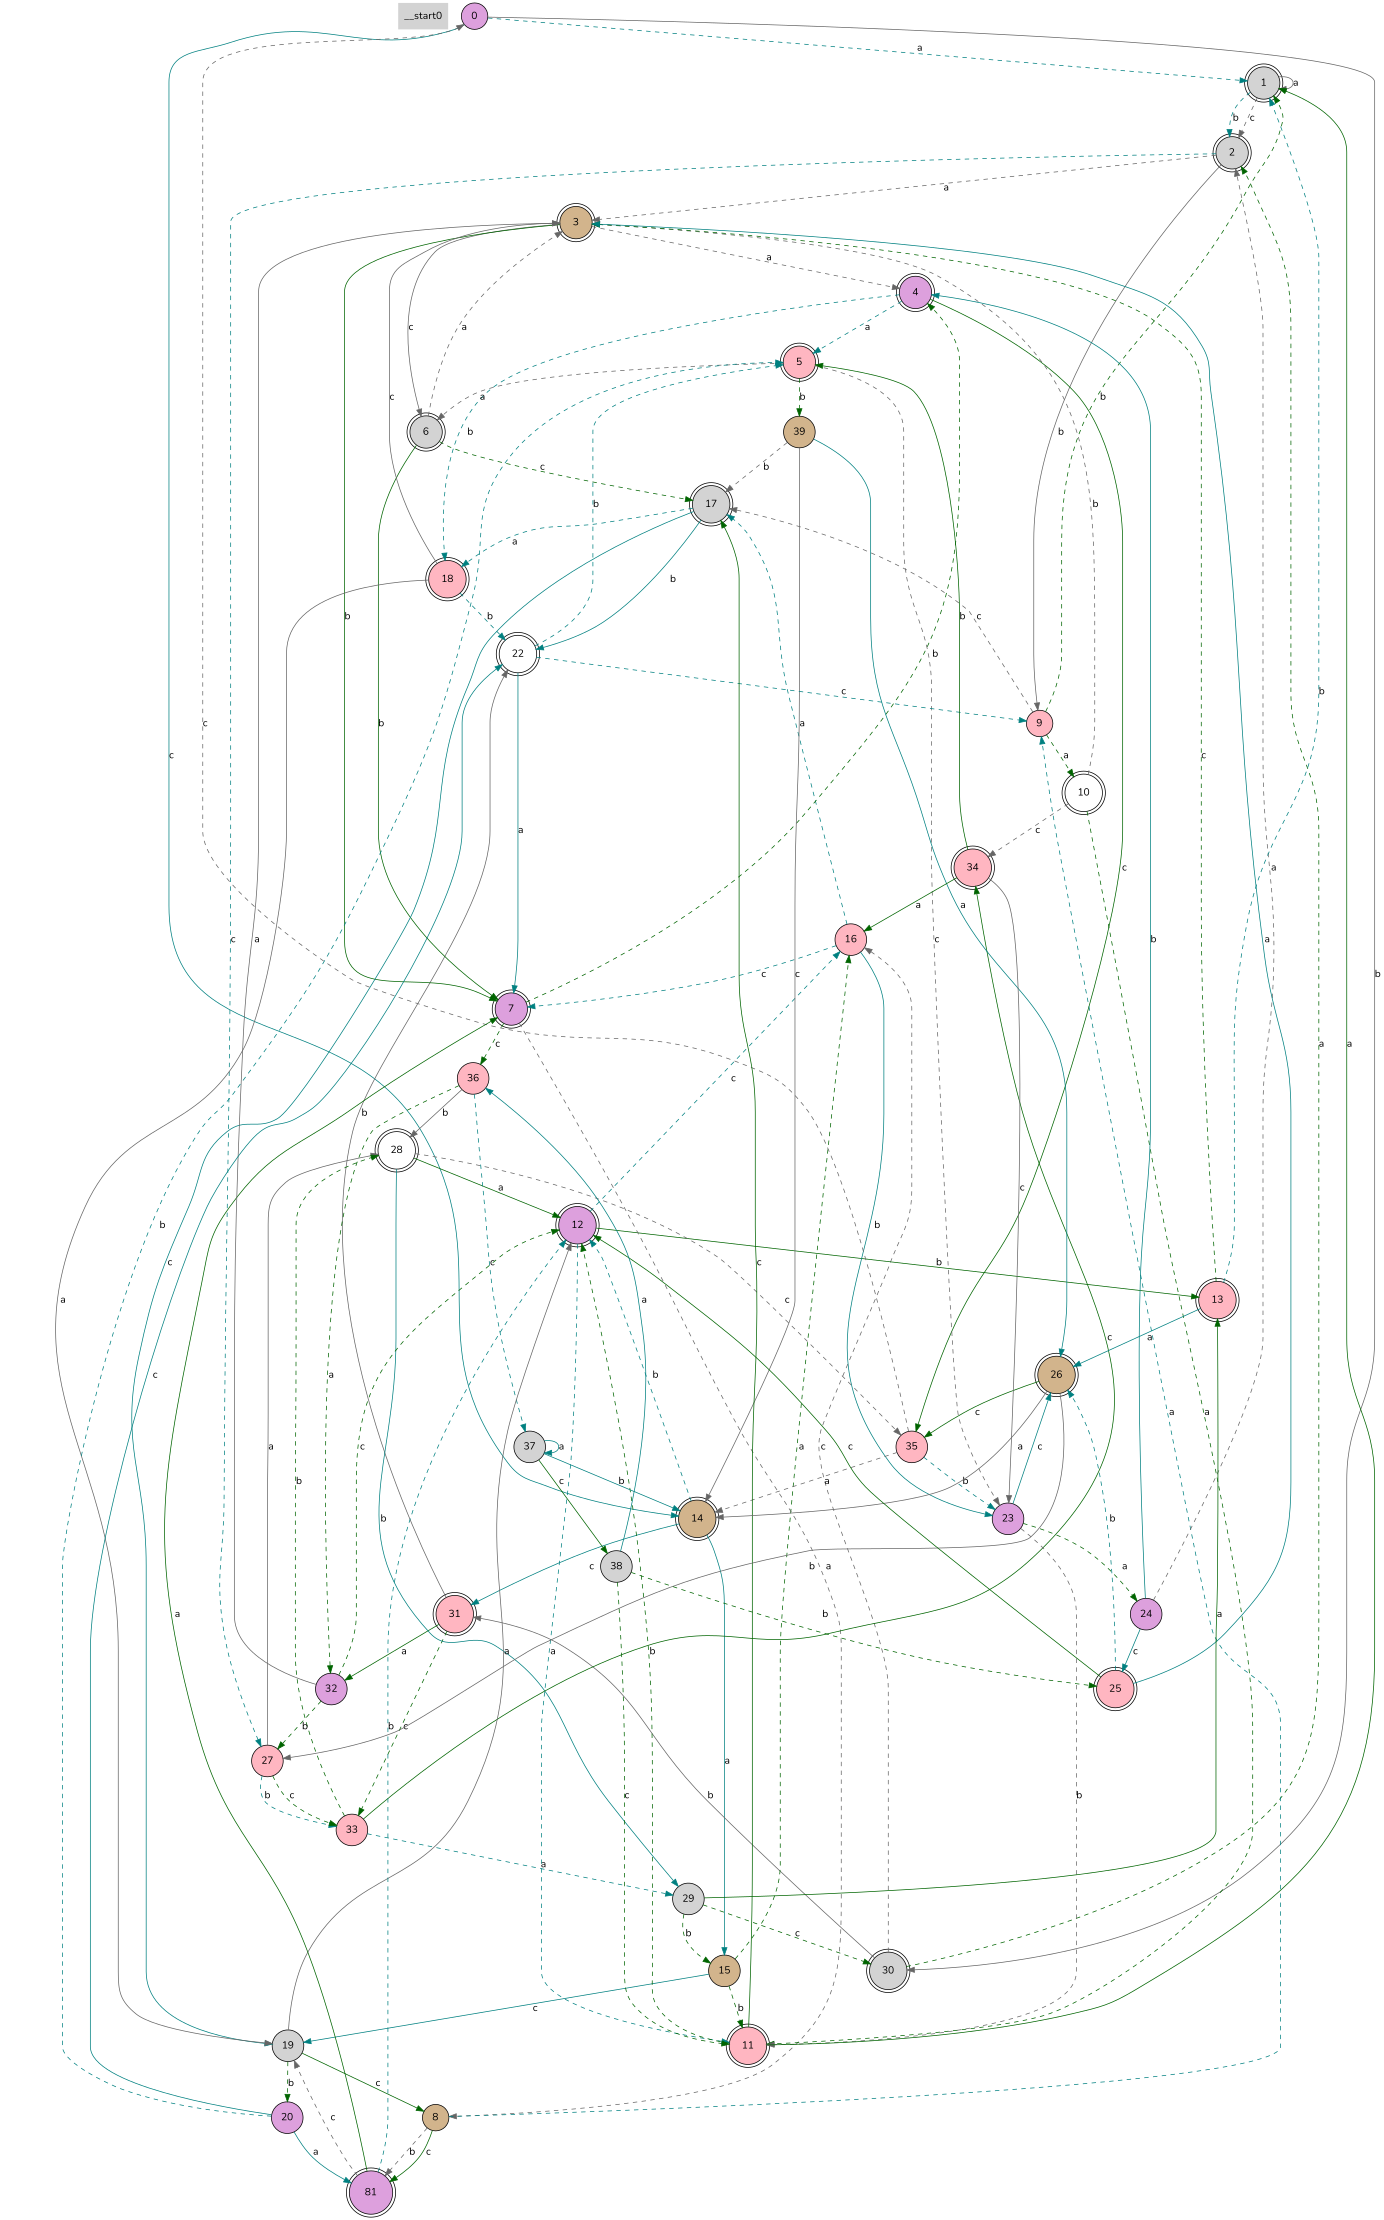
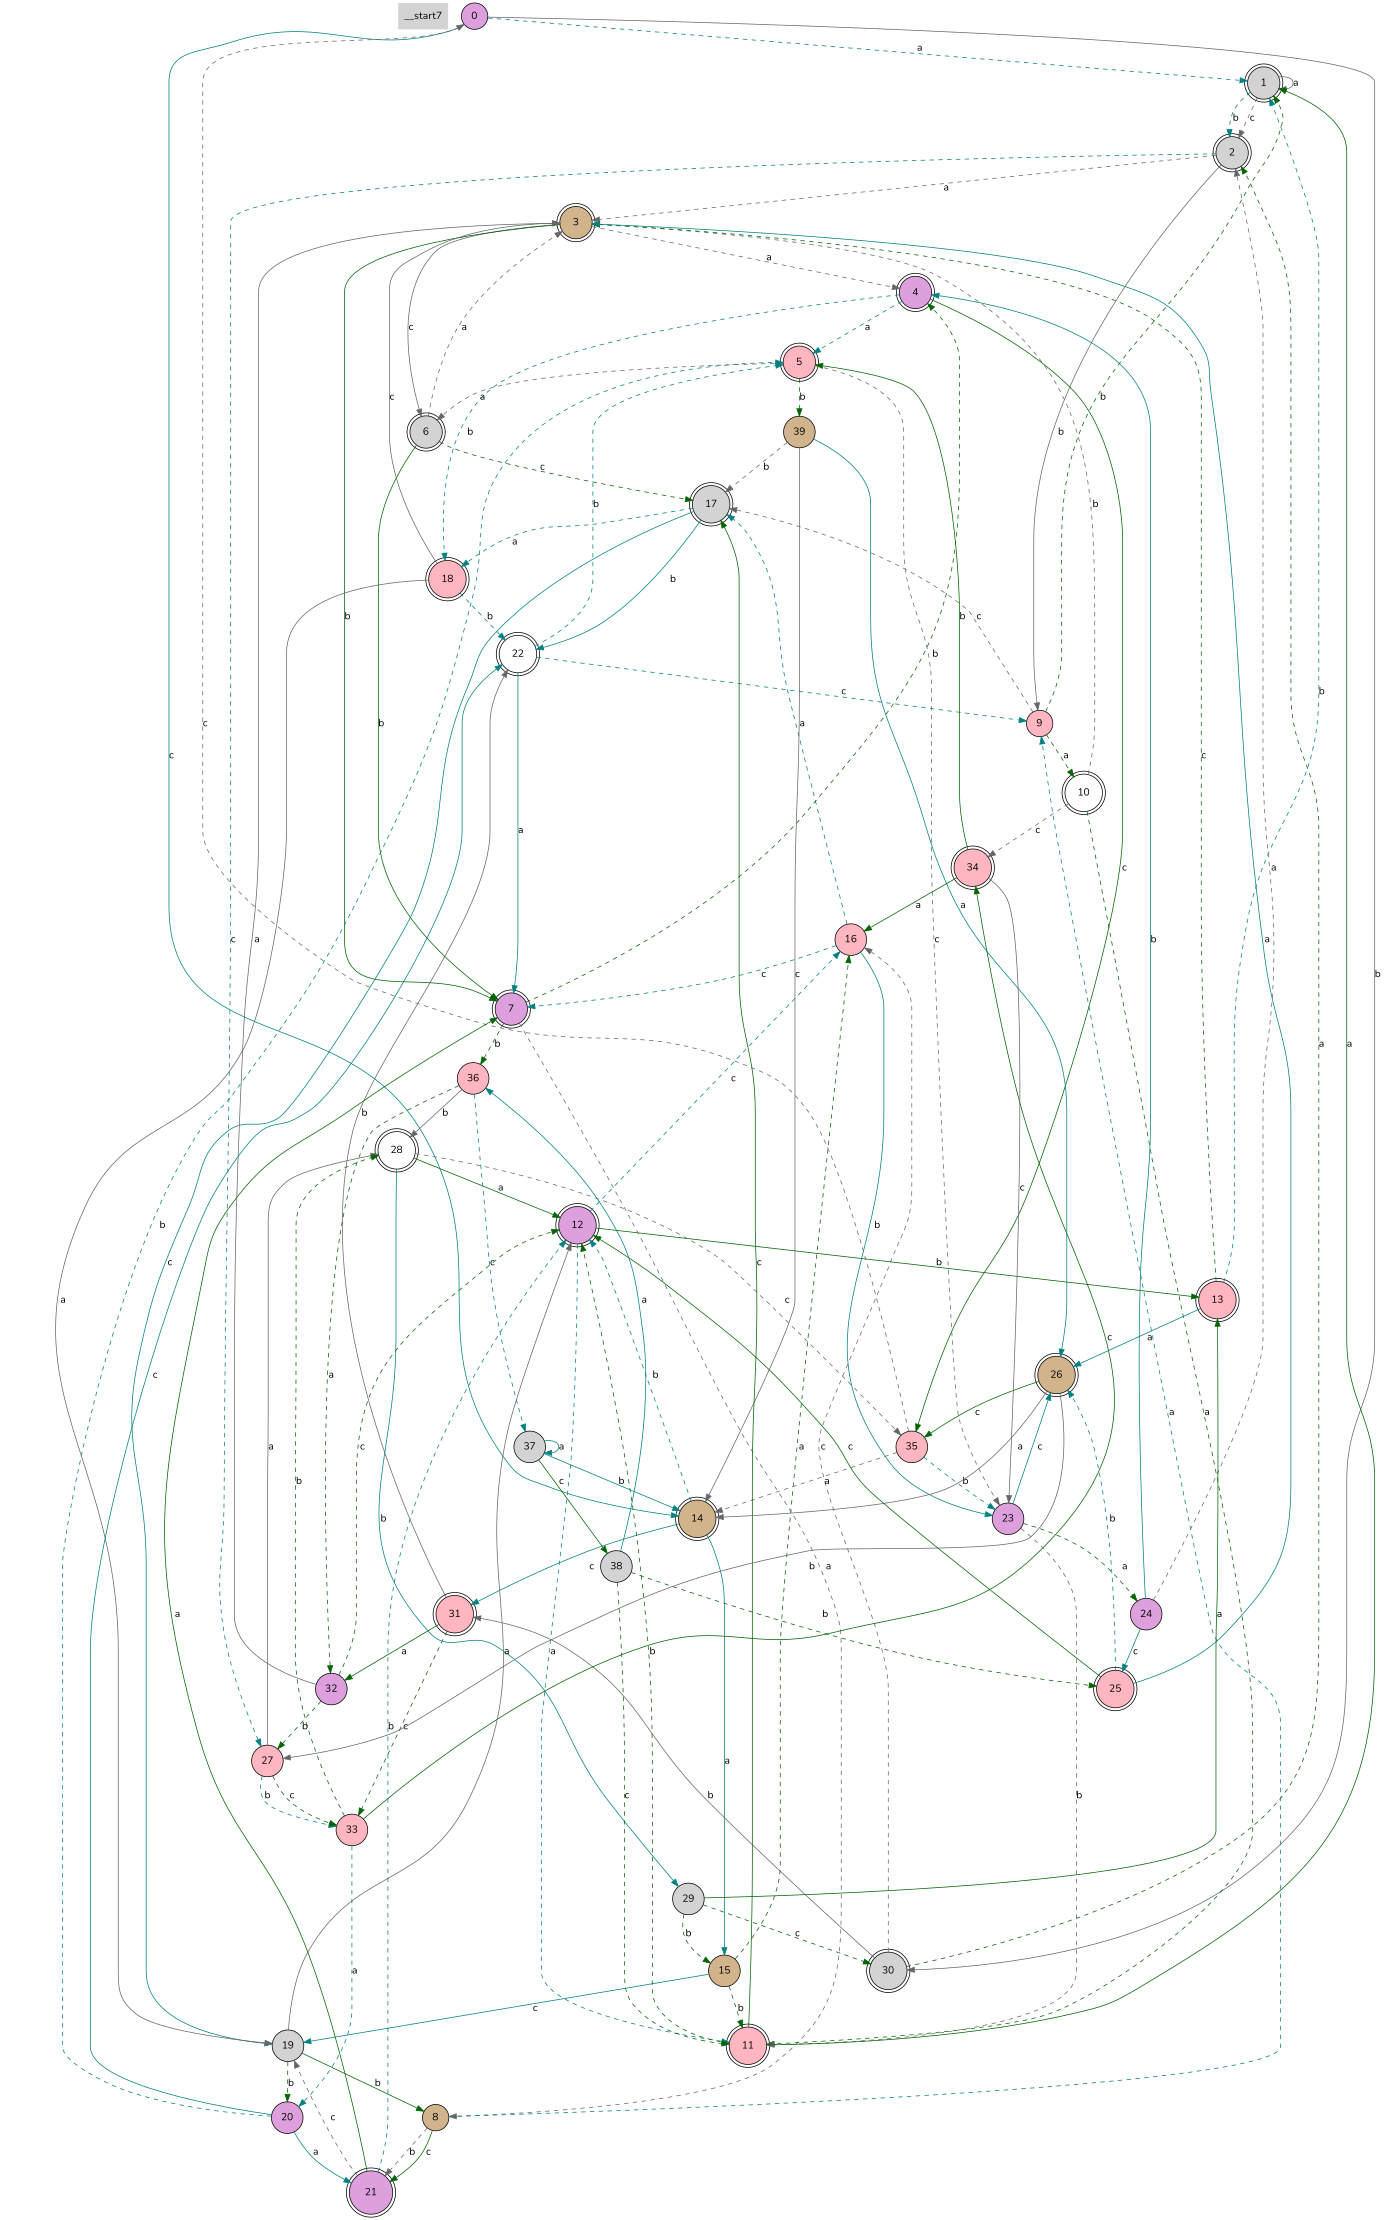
(423, 16) -> (423, 16)
(498, 1044) -> (498, 1044)
(516, 1864) -> (352, 1981)
(378, 2083) -> (378, 2083)
(371, 2193) -> (371, 2193)
